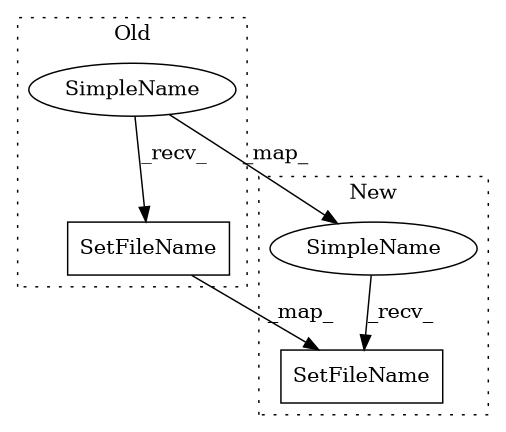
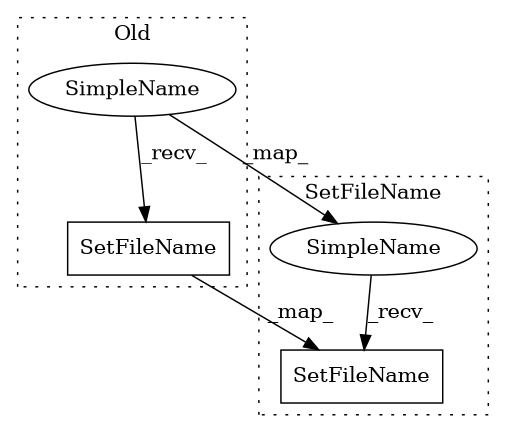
(374, 193) -> (374, 193)
